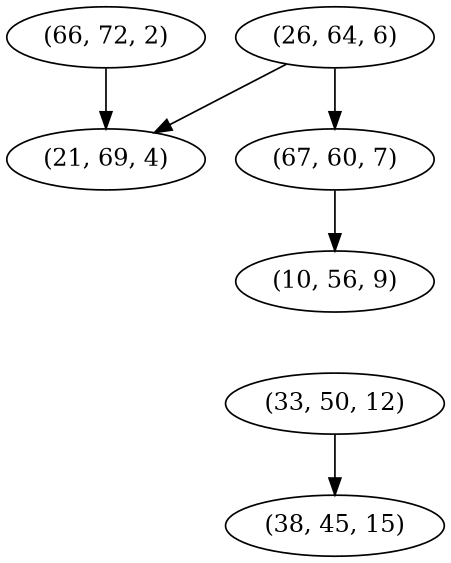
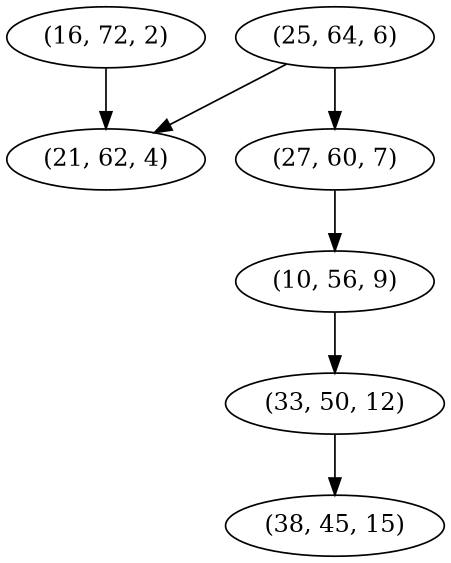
(106, 37) -> (106, 37)
(335, 37) -> (335, 37)
(106, 159) -> (106, 159)
(335, 159) -> (335, 159)
none -> (335, 334)
